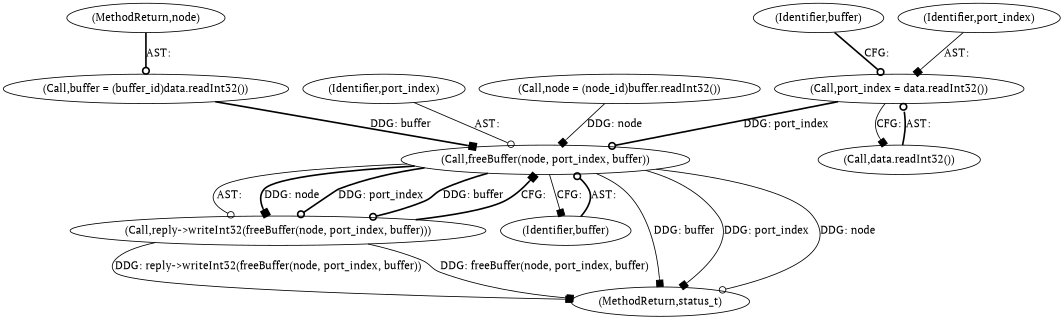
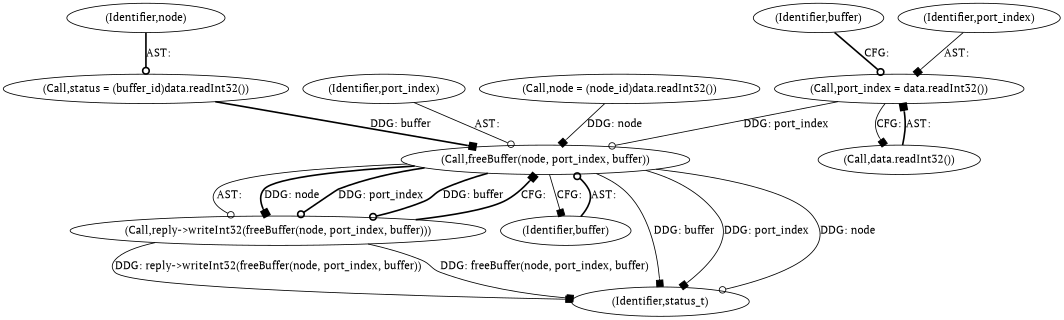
(146, 18) -> (146, 18)
(146, 89) -> (146, 89)
(620, 89) -> (620, 89)
(727, 123) -> (727, 123)
(905, 129) -> (905, 129)
(660, 302) -> (660, 302)
